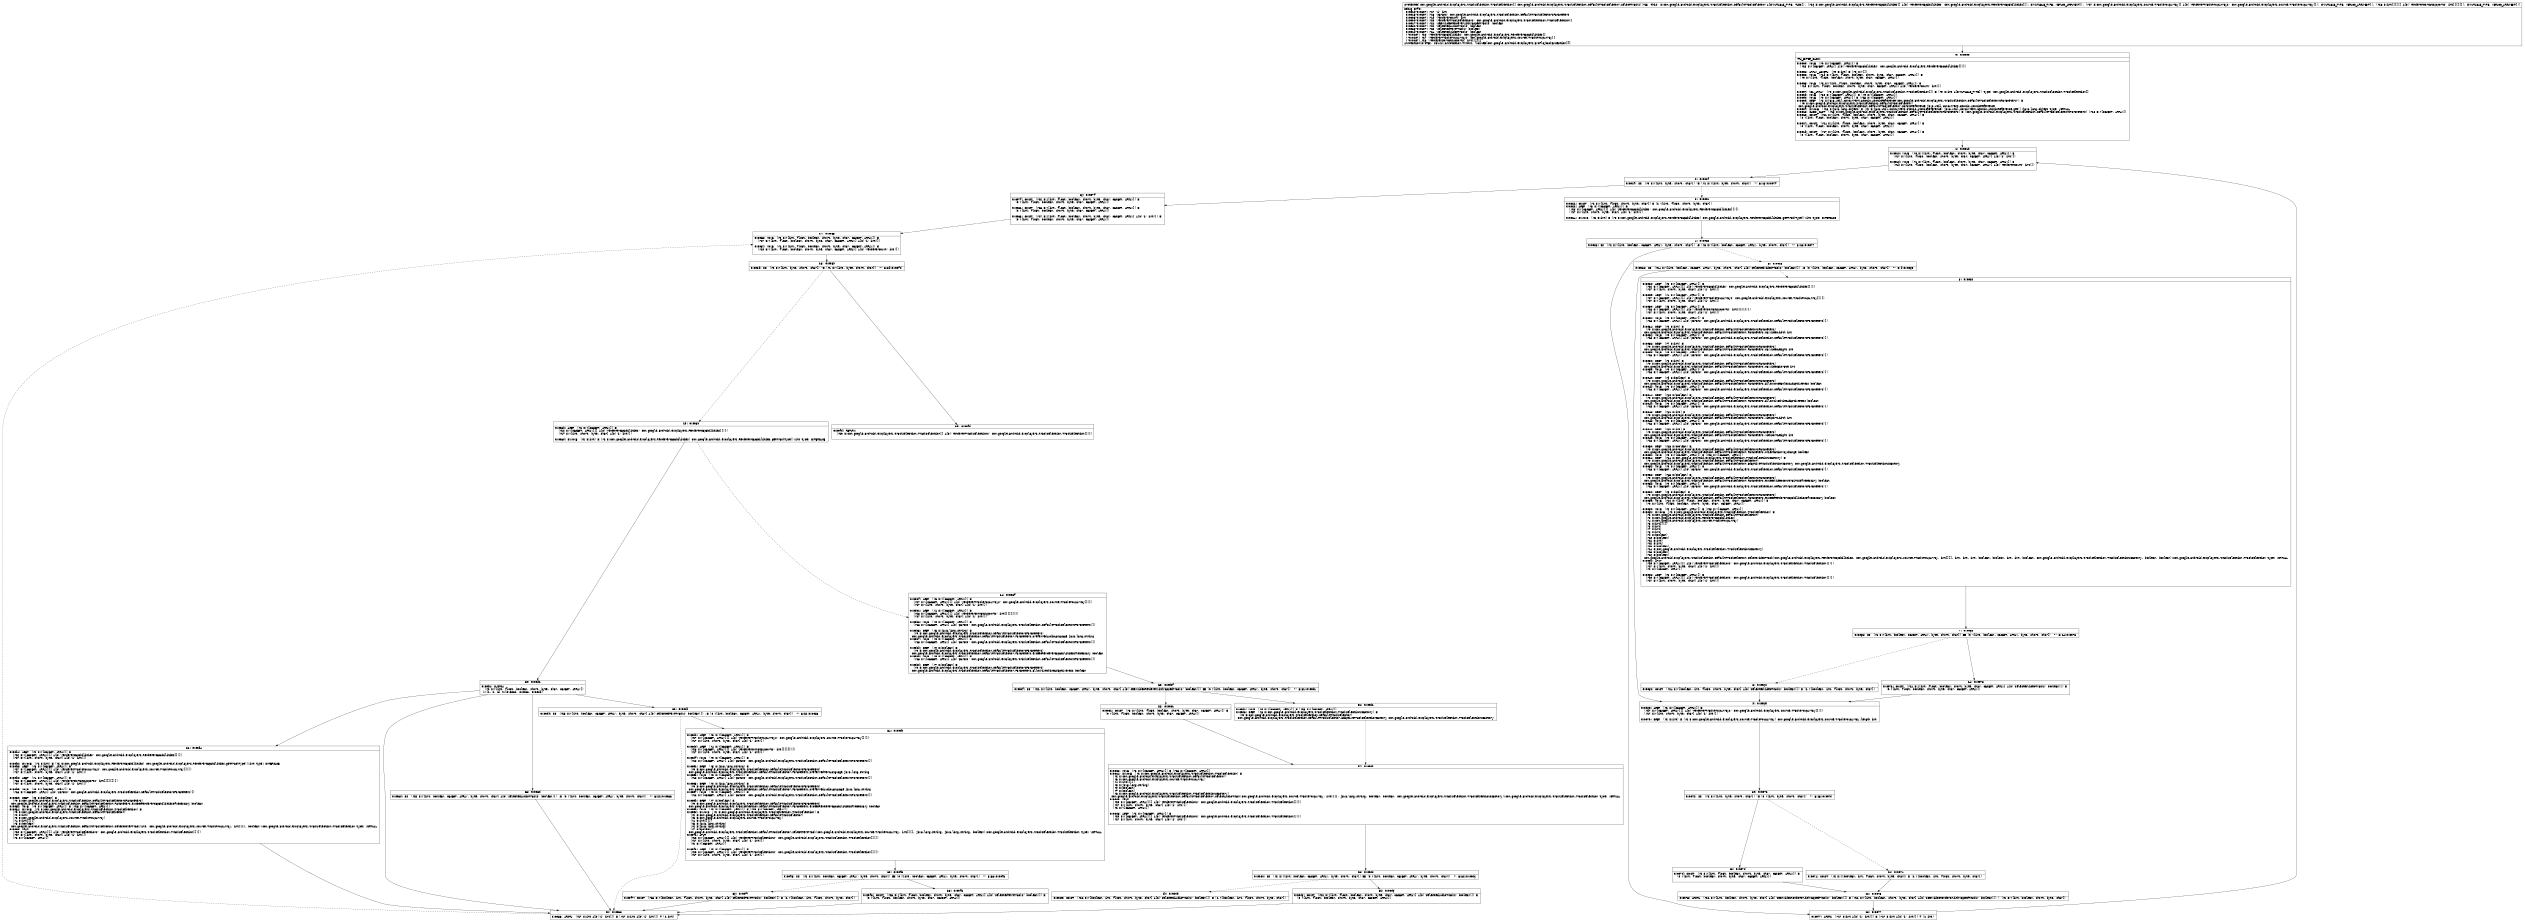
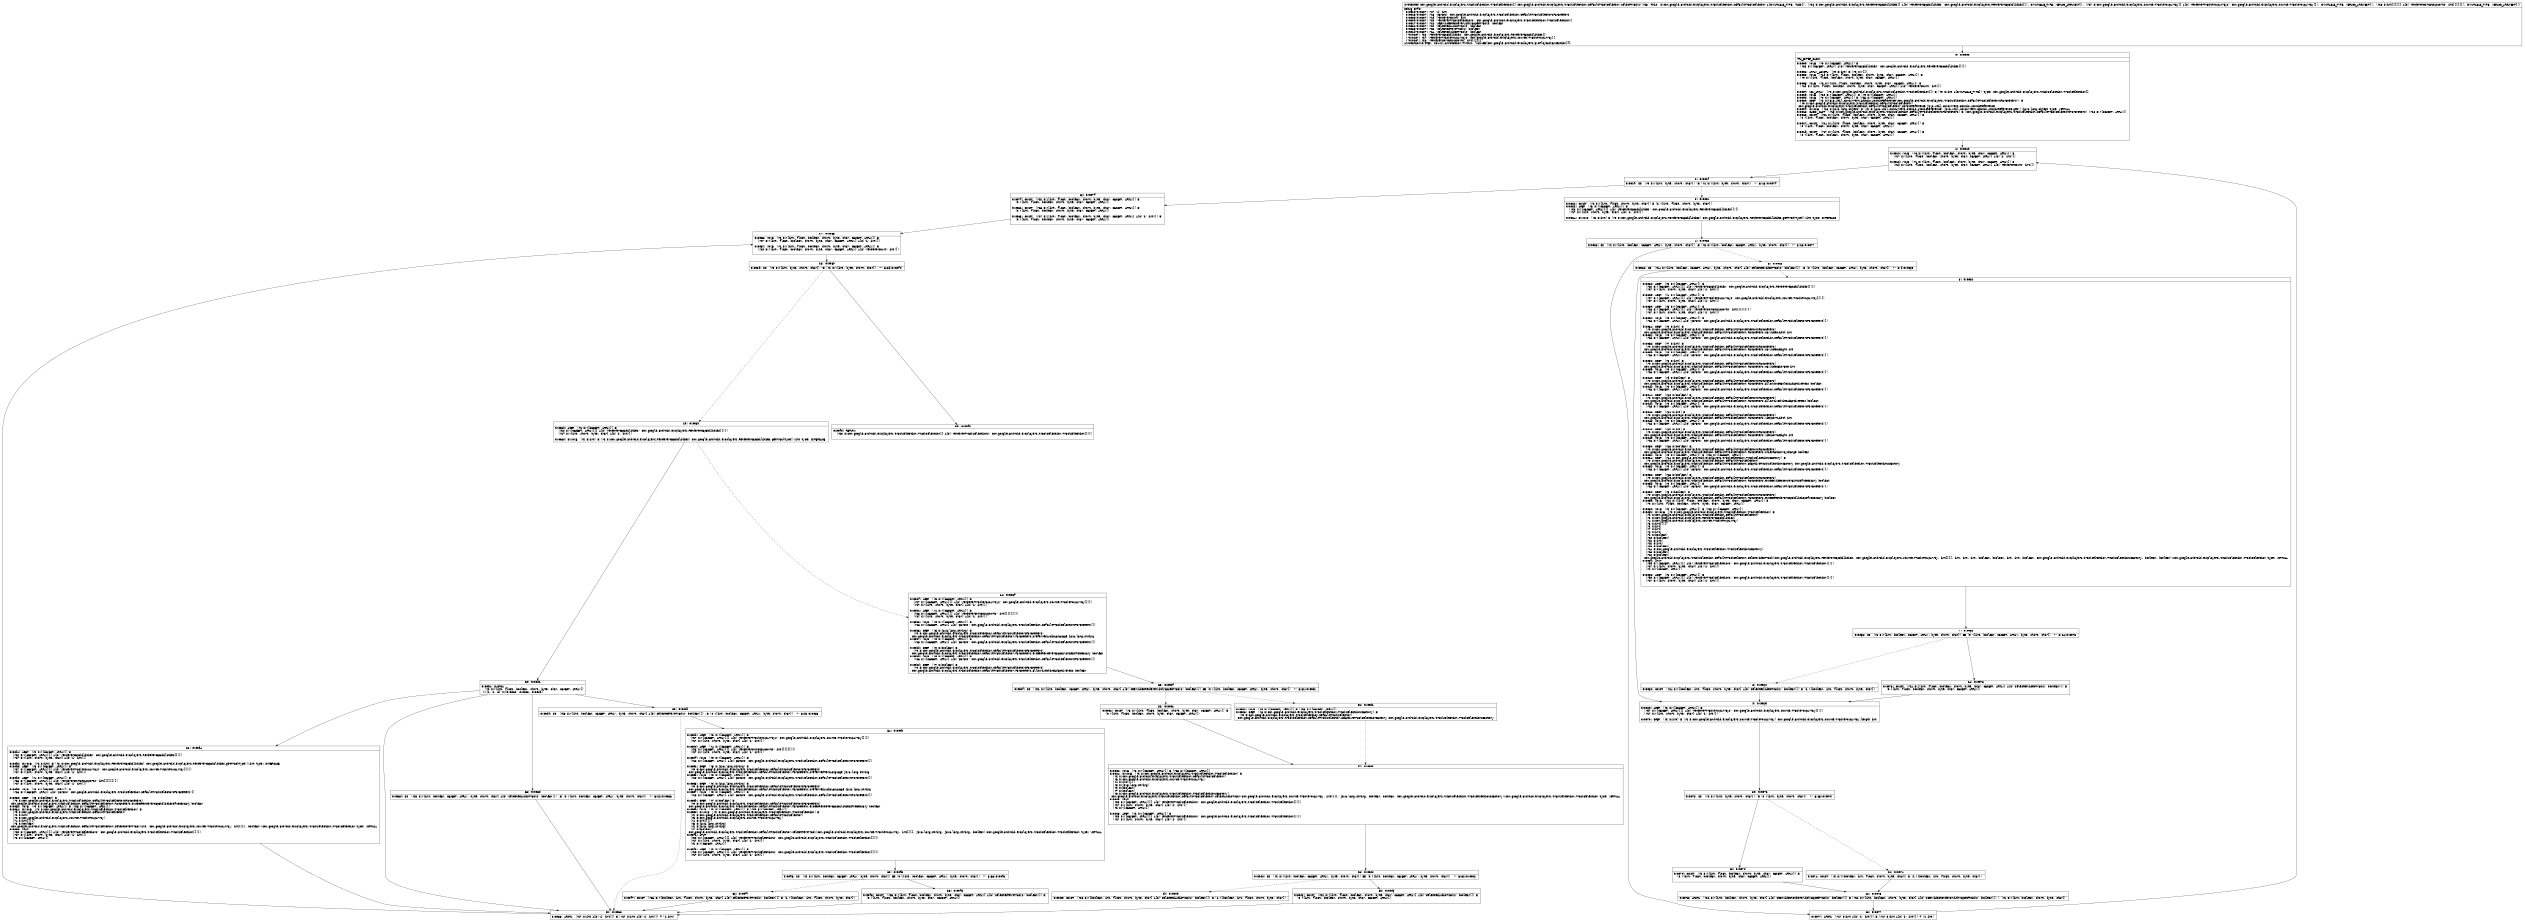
(3, 527) -> (3, 527)
(1247, 697) -> (1247, 697)
